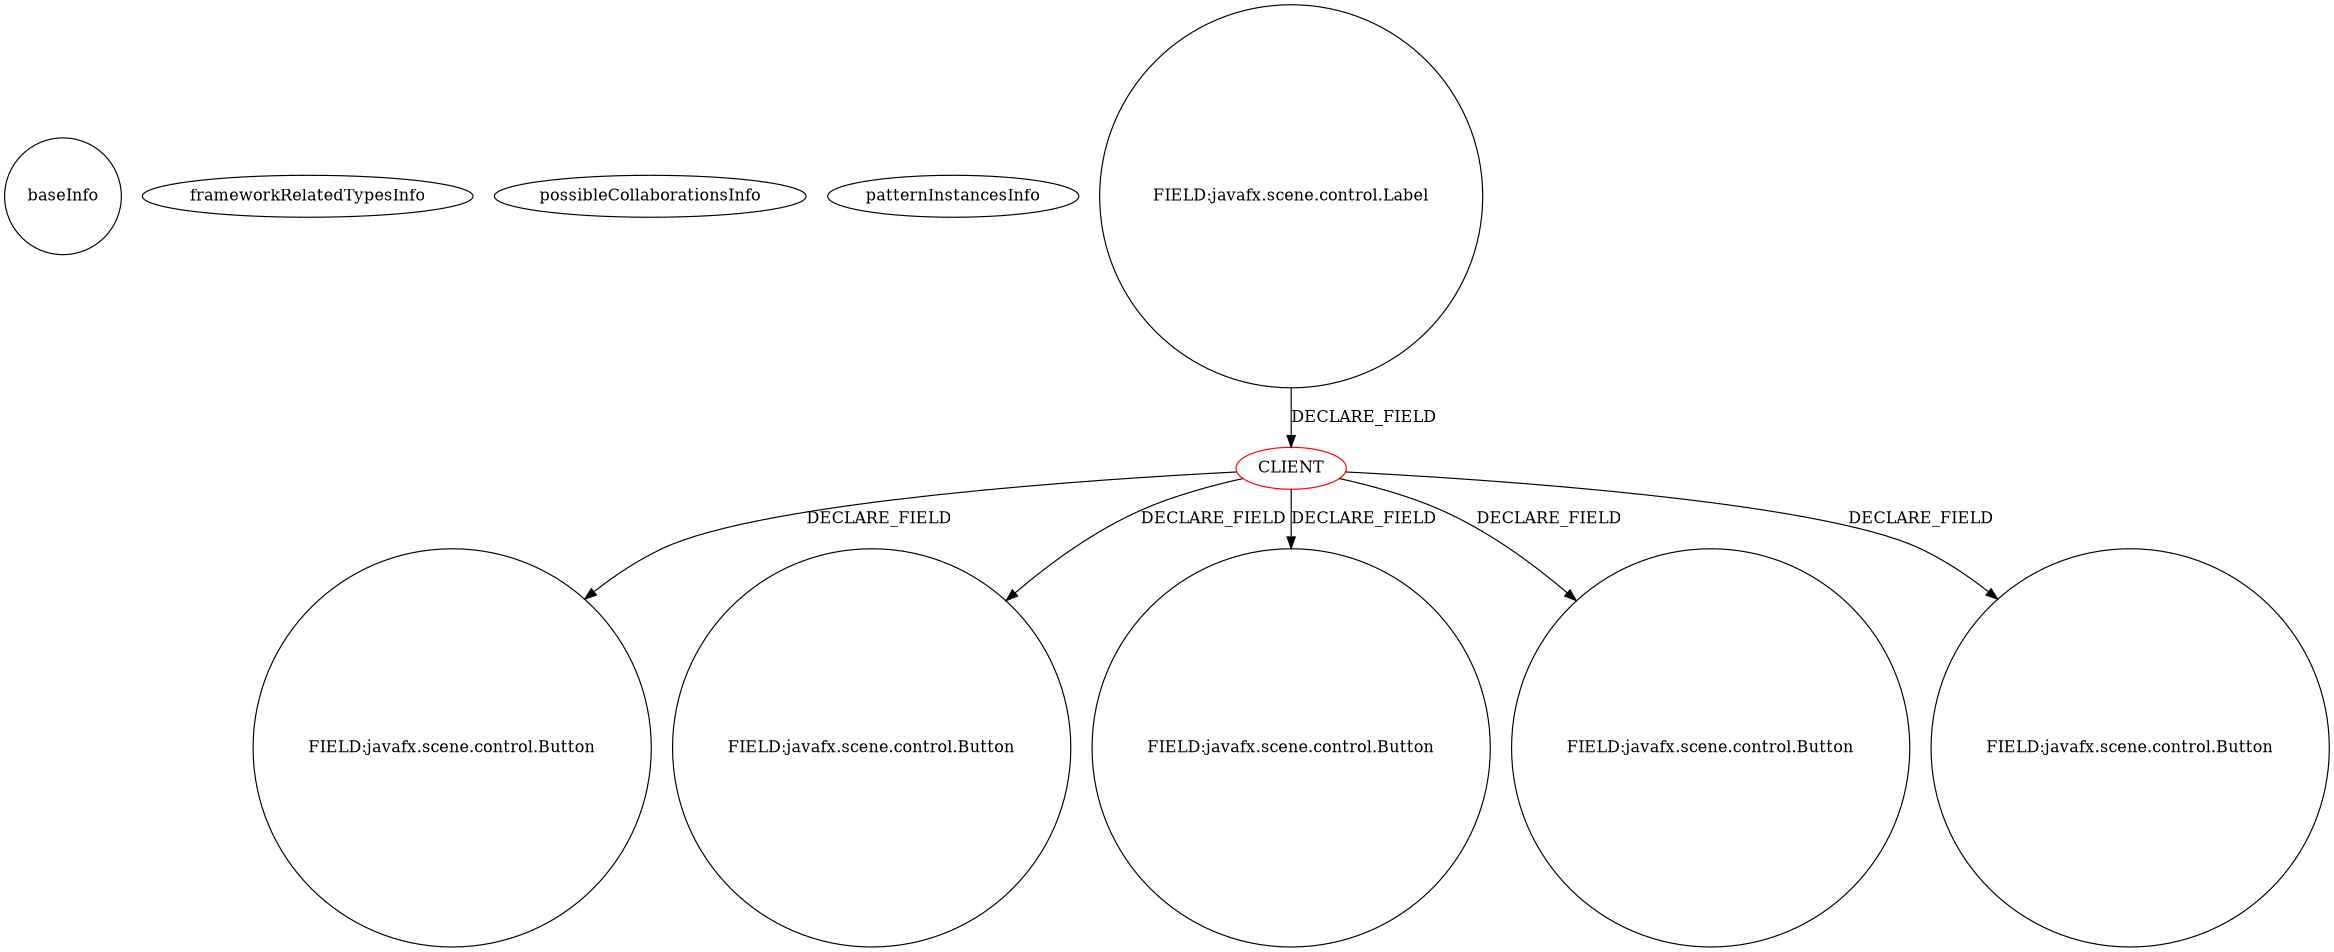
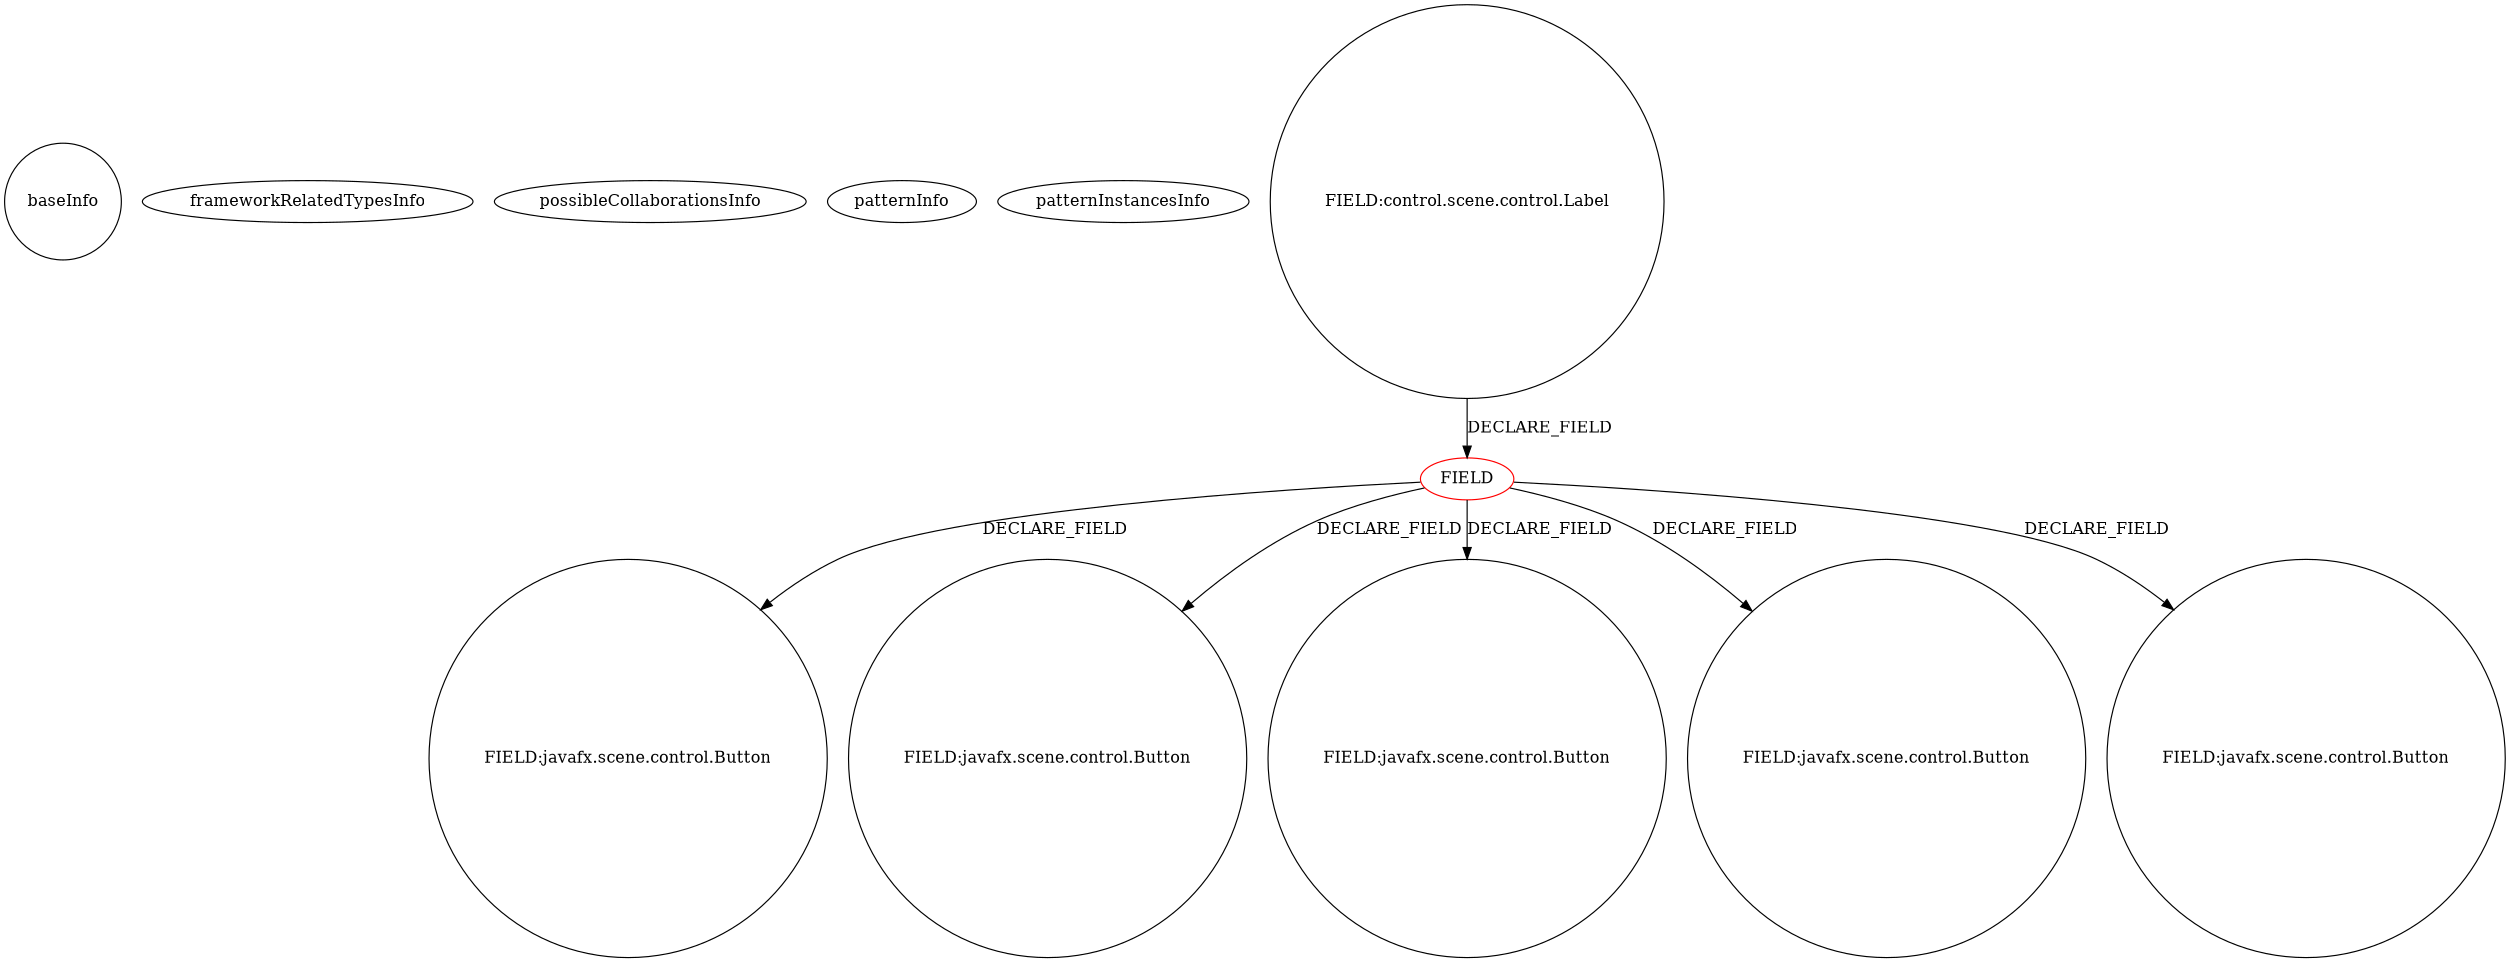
(1291, 196) -> (1467, 202)
none -> (902, 202)
(1291, 468) -> (1467, 479)
